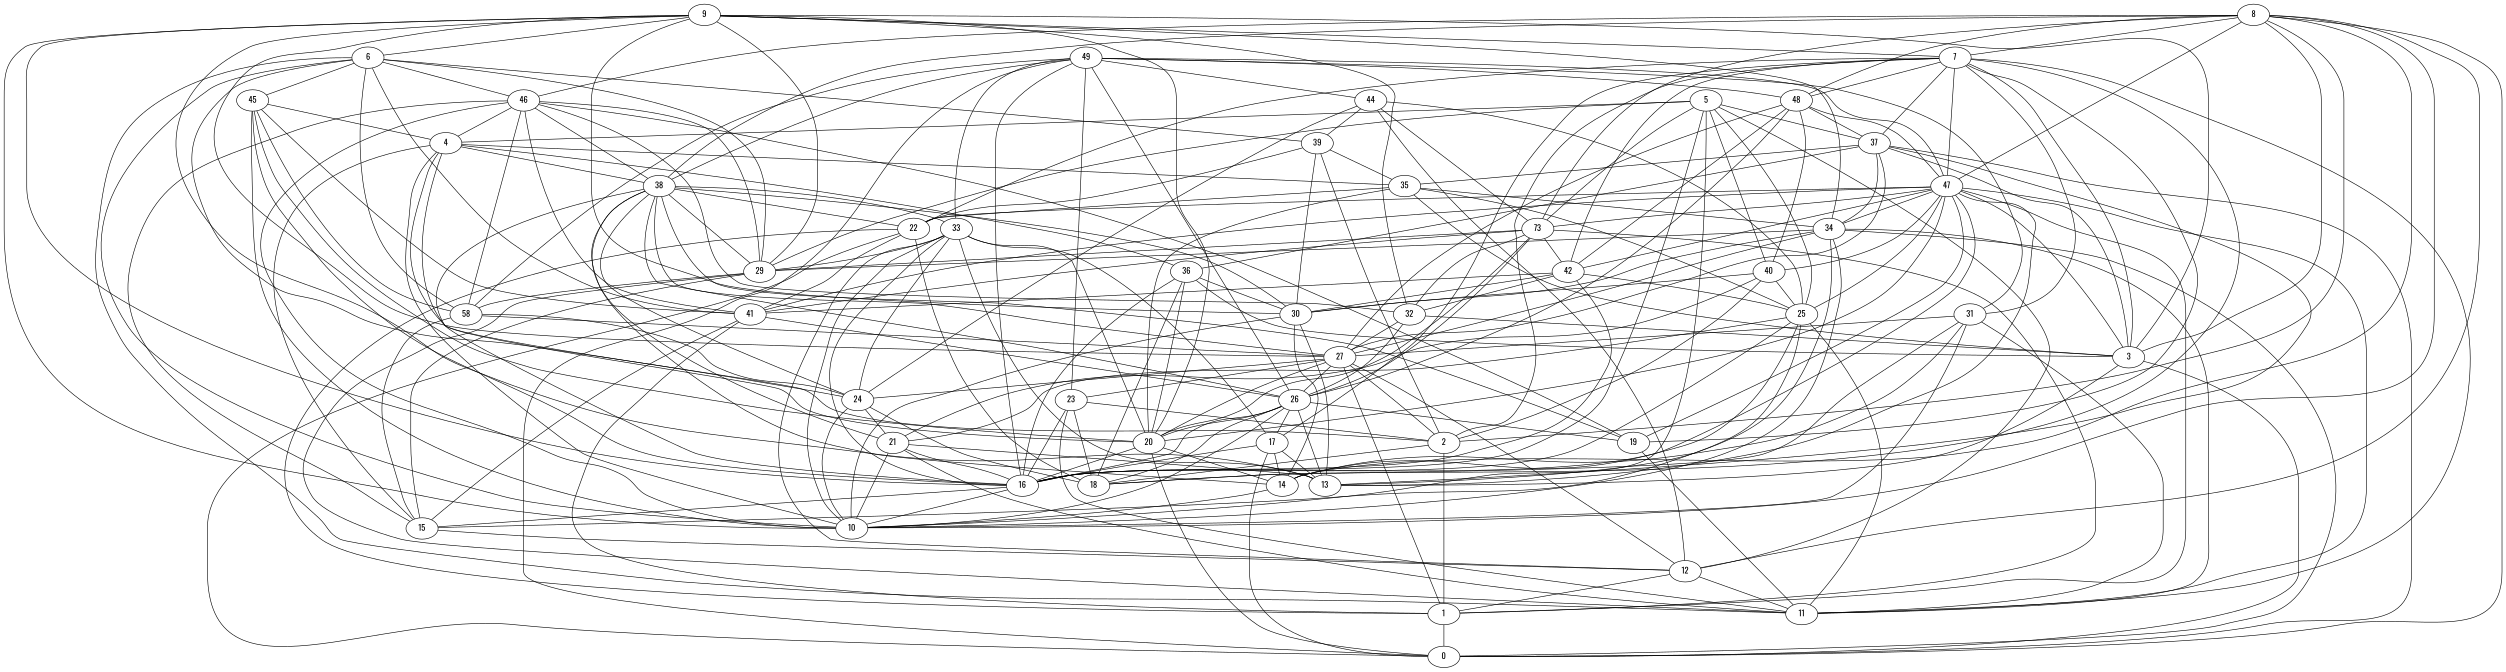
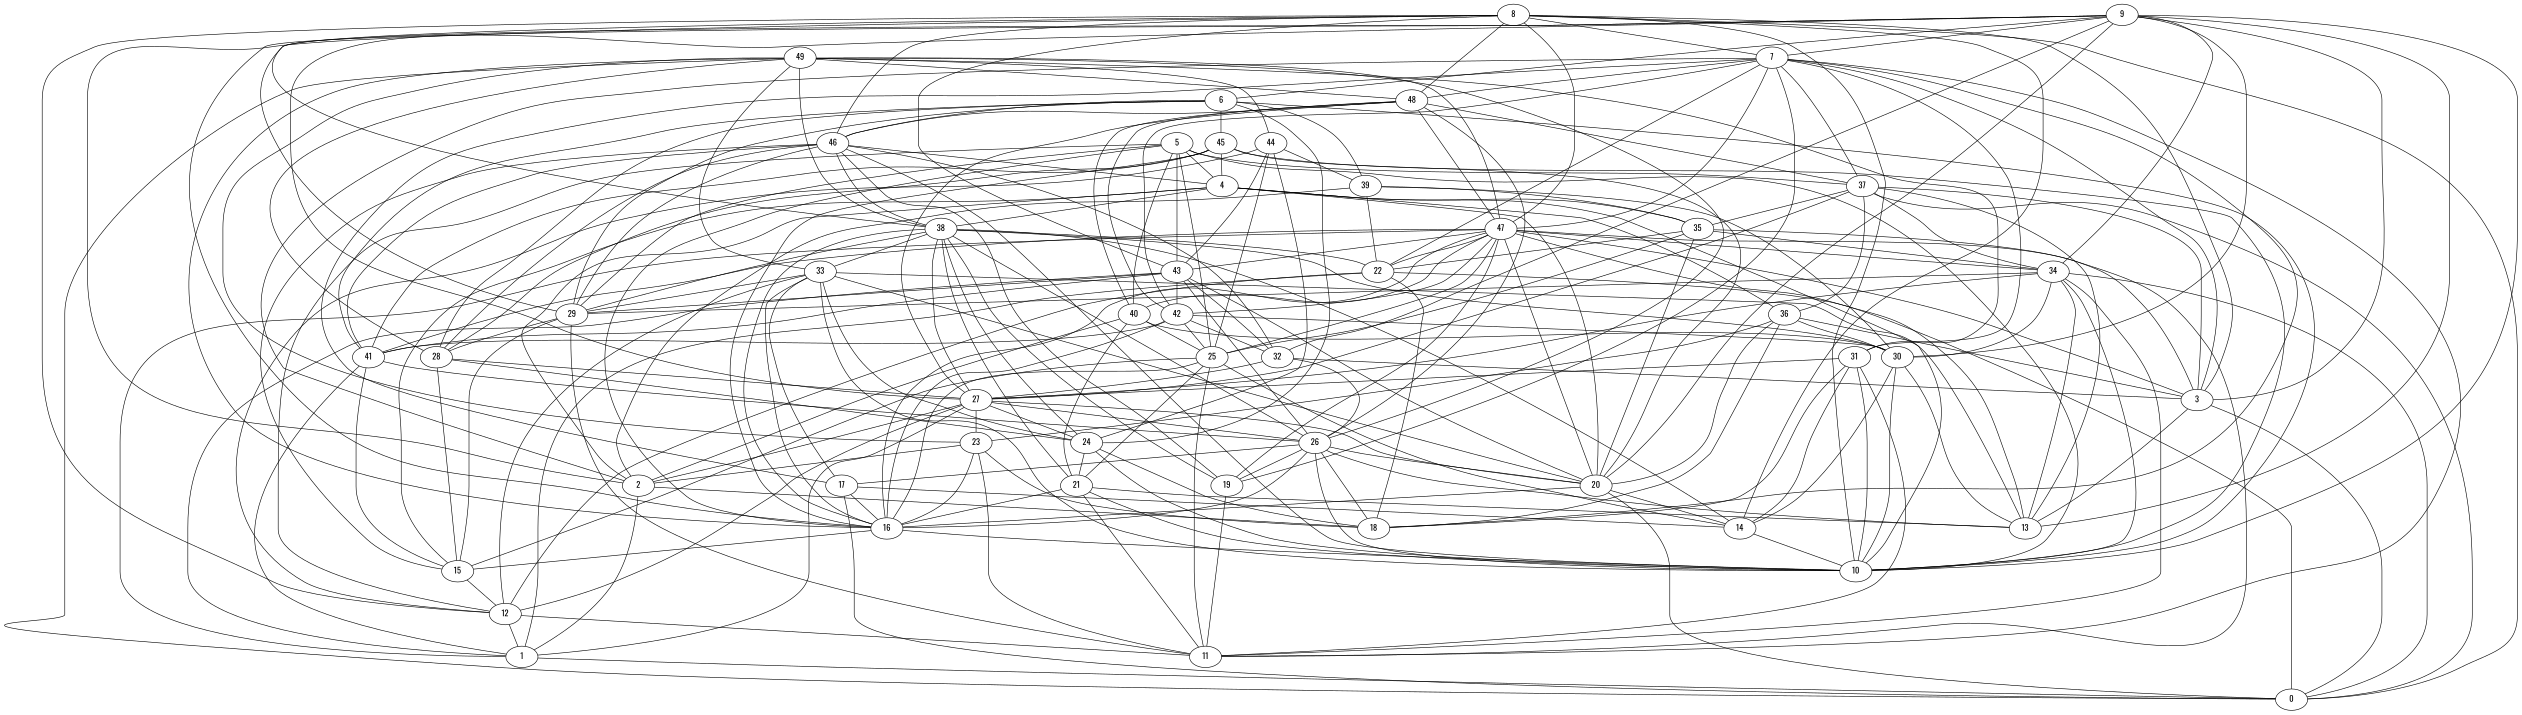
none -> (1120, 113)
(1538, 229) -> (1177, 272)
(834, 275) -> (900, 363)
(466, 314) -> (436, 357)
(1065, 368) -> (1384, 391)
(1290, 458) -> none
(681, 582) -> none
